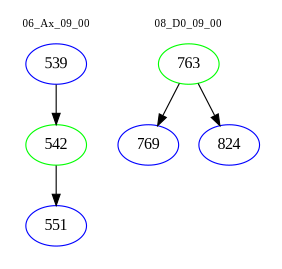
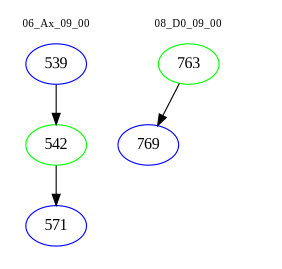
(229, 145) -> none
(56, 226) -> (56, 226)
